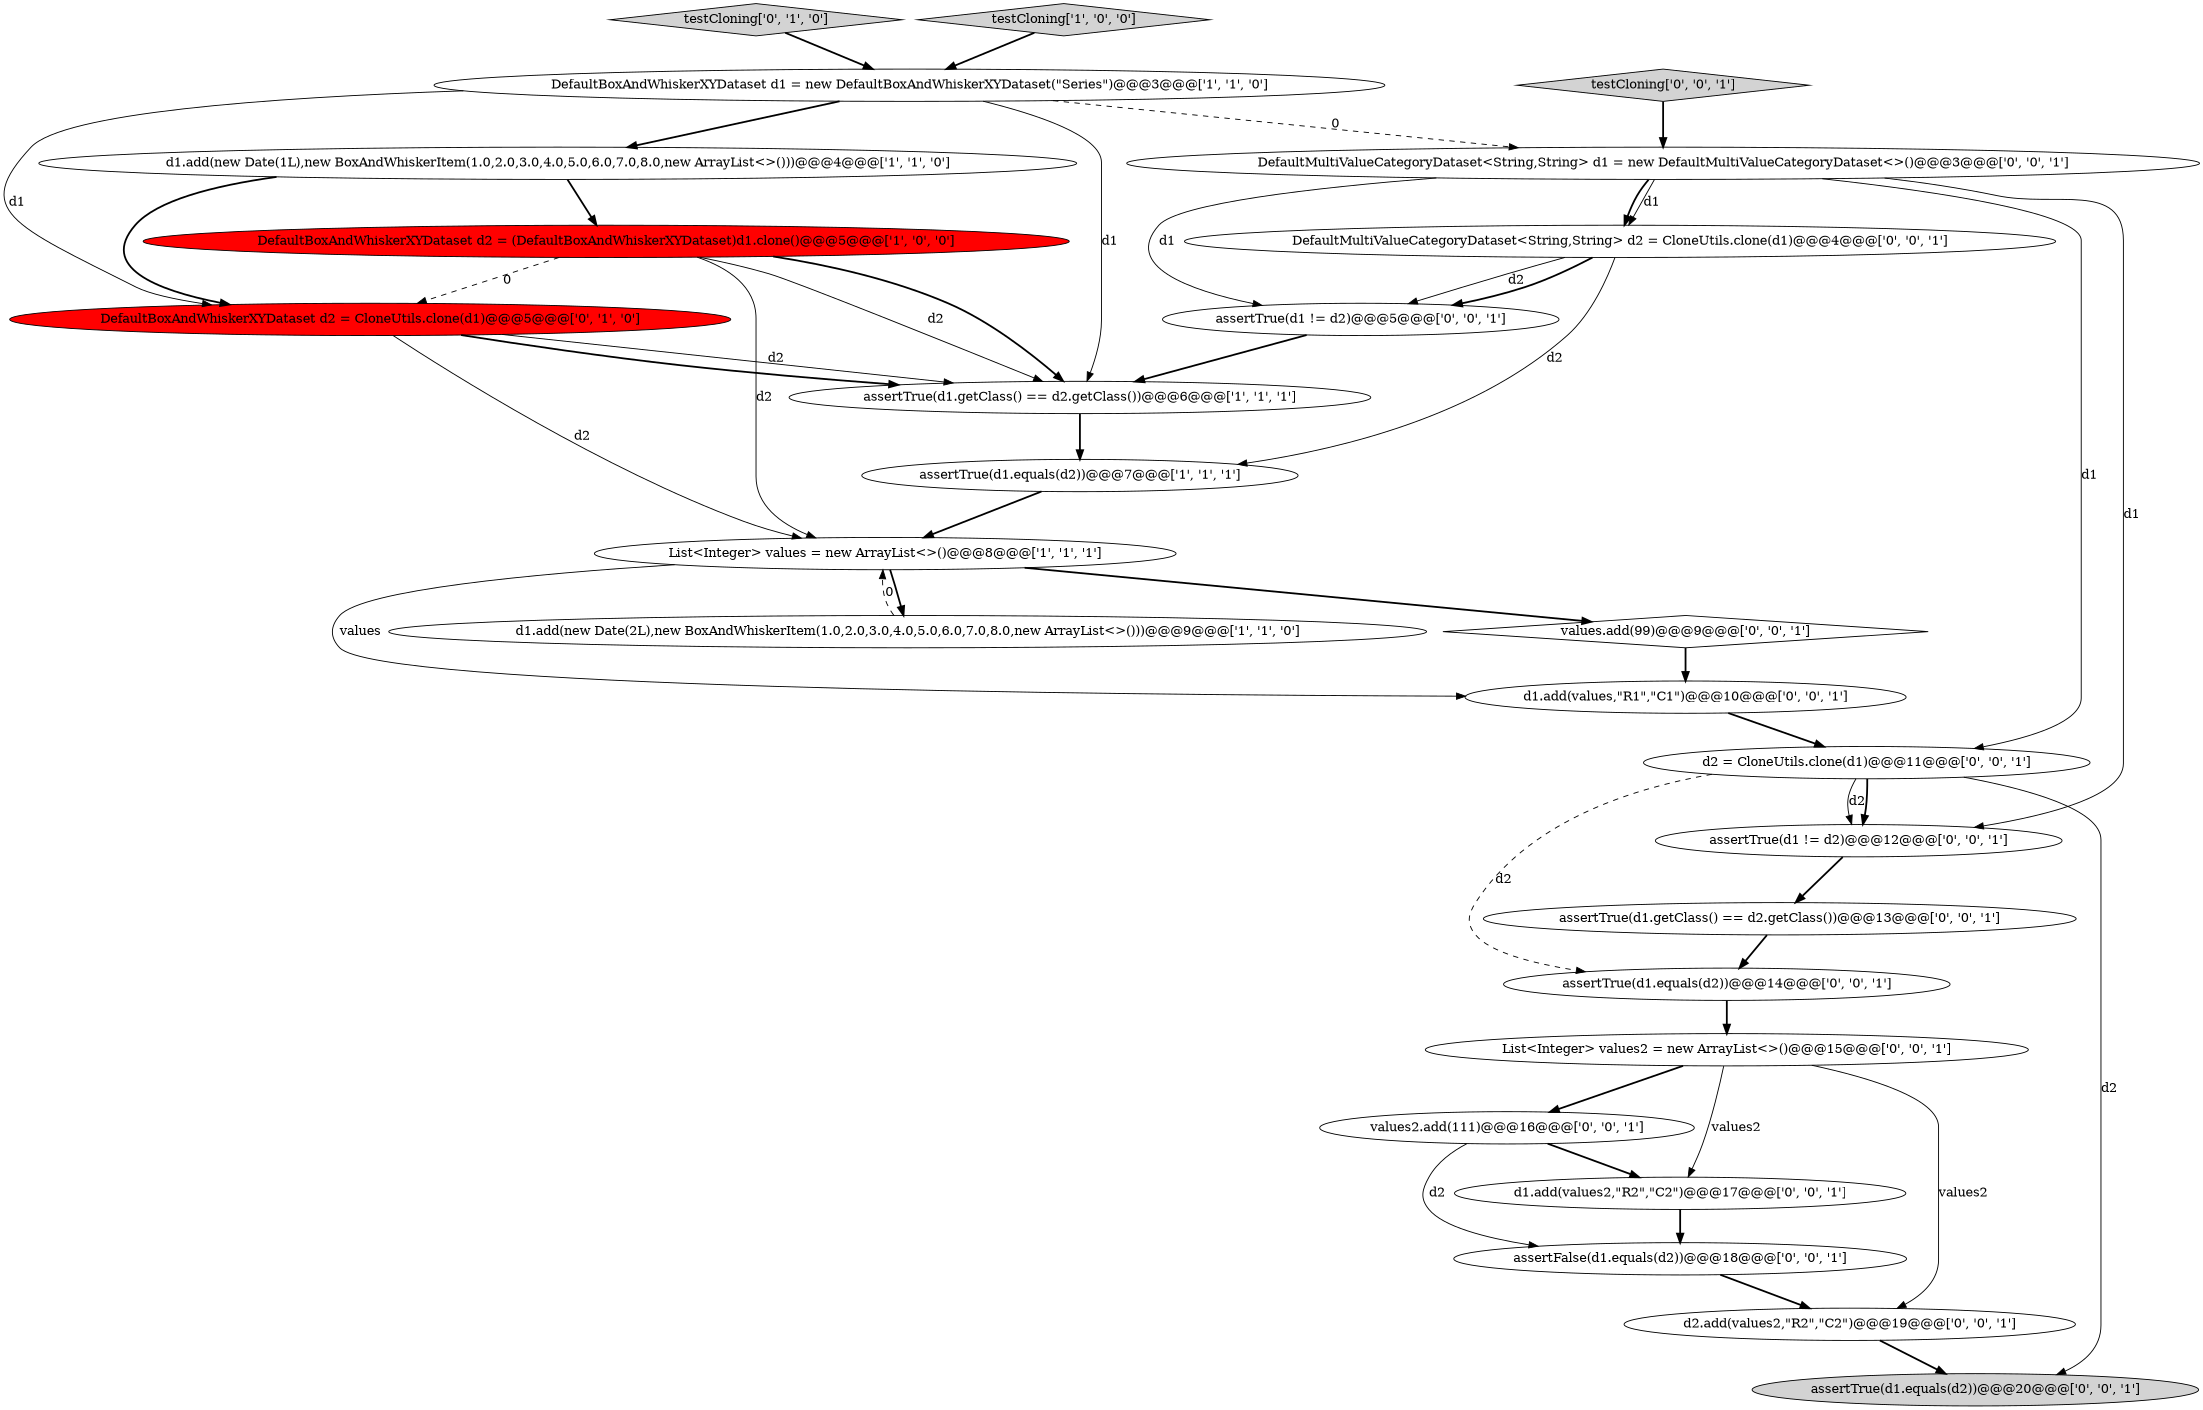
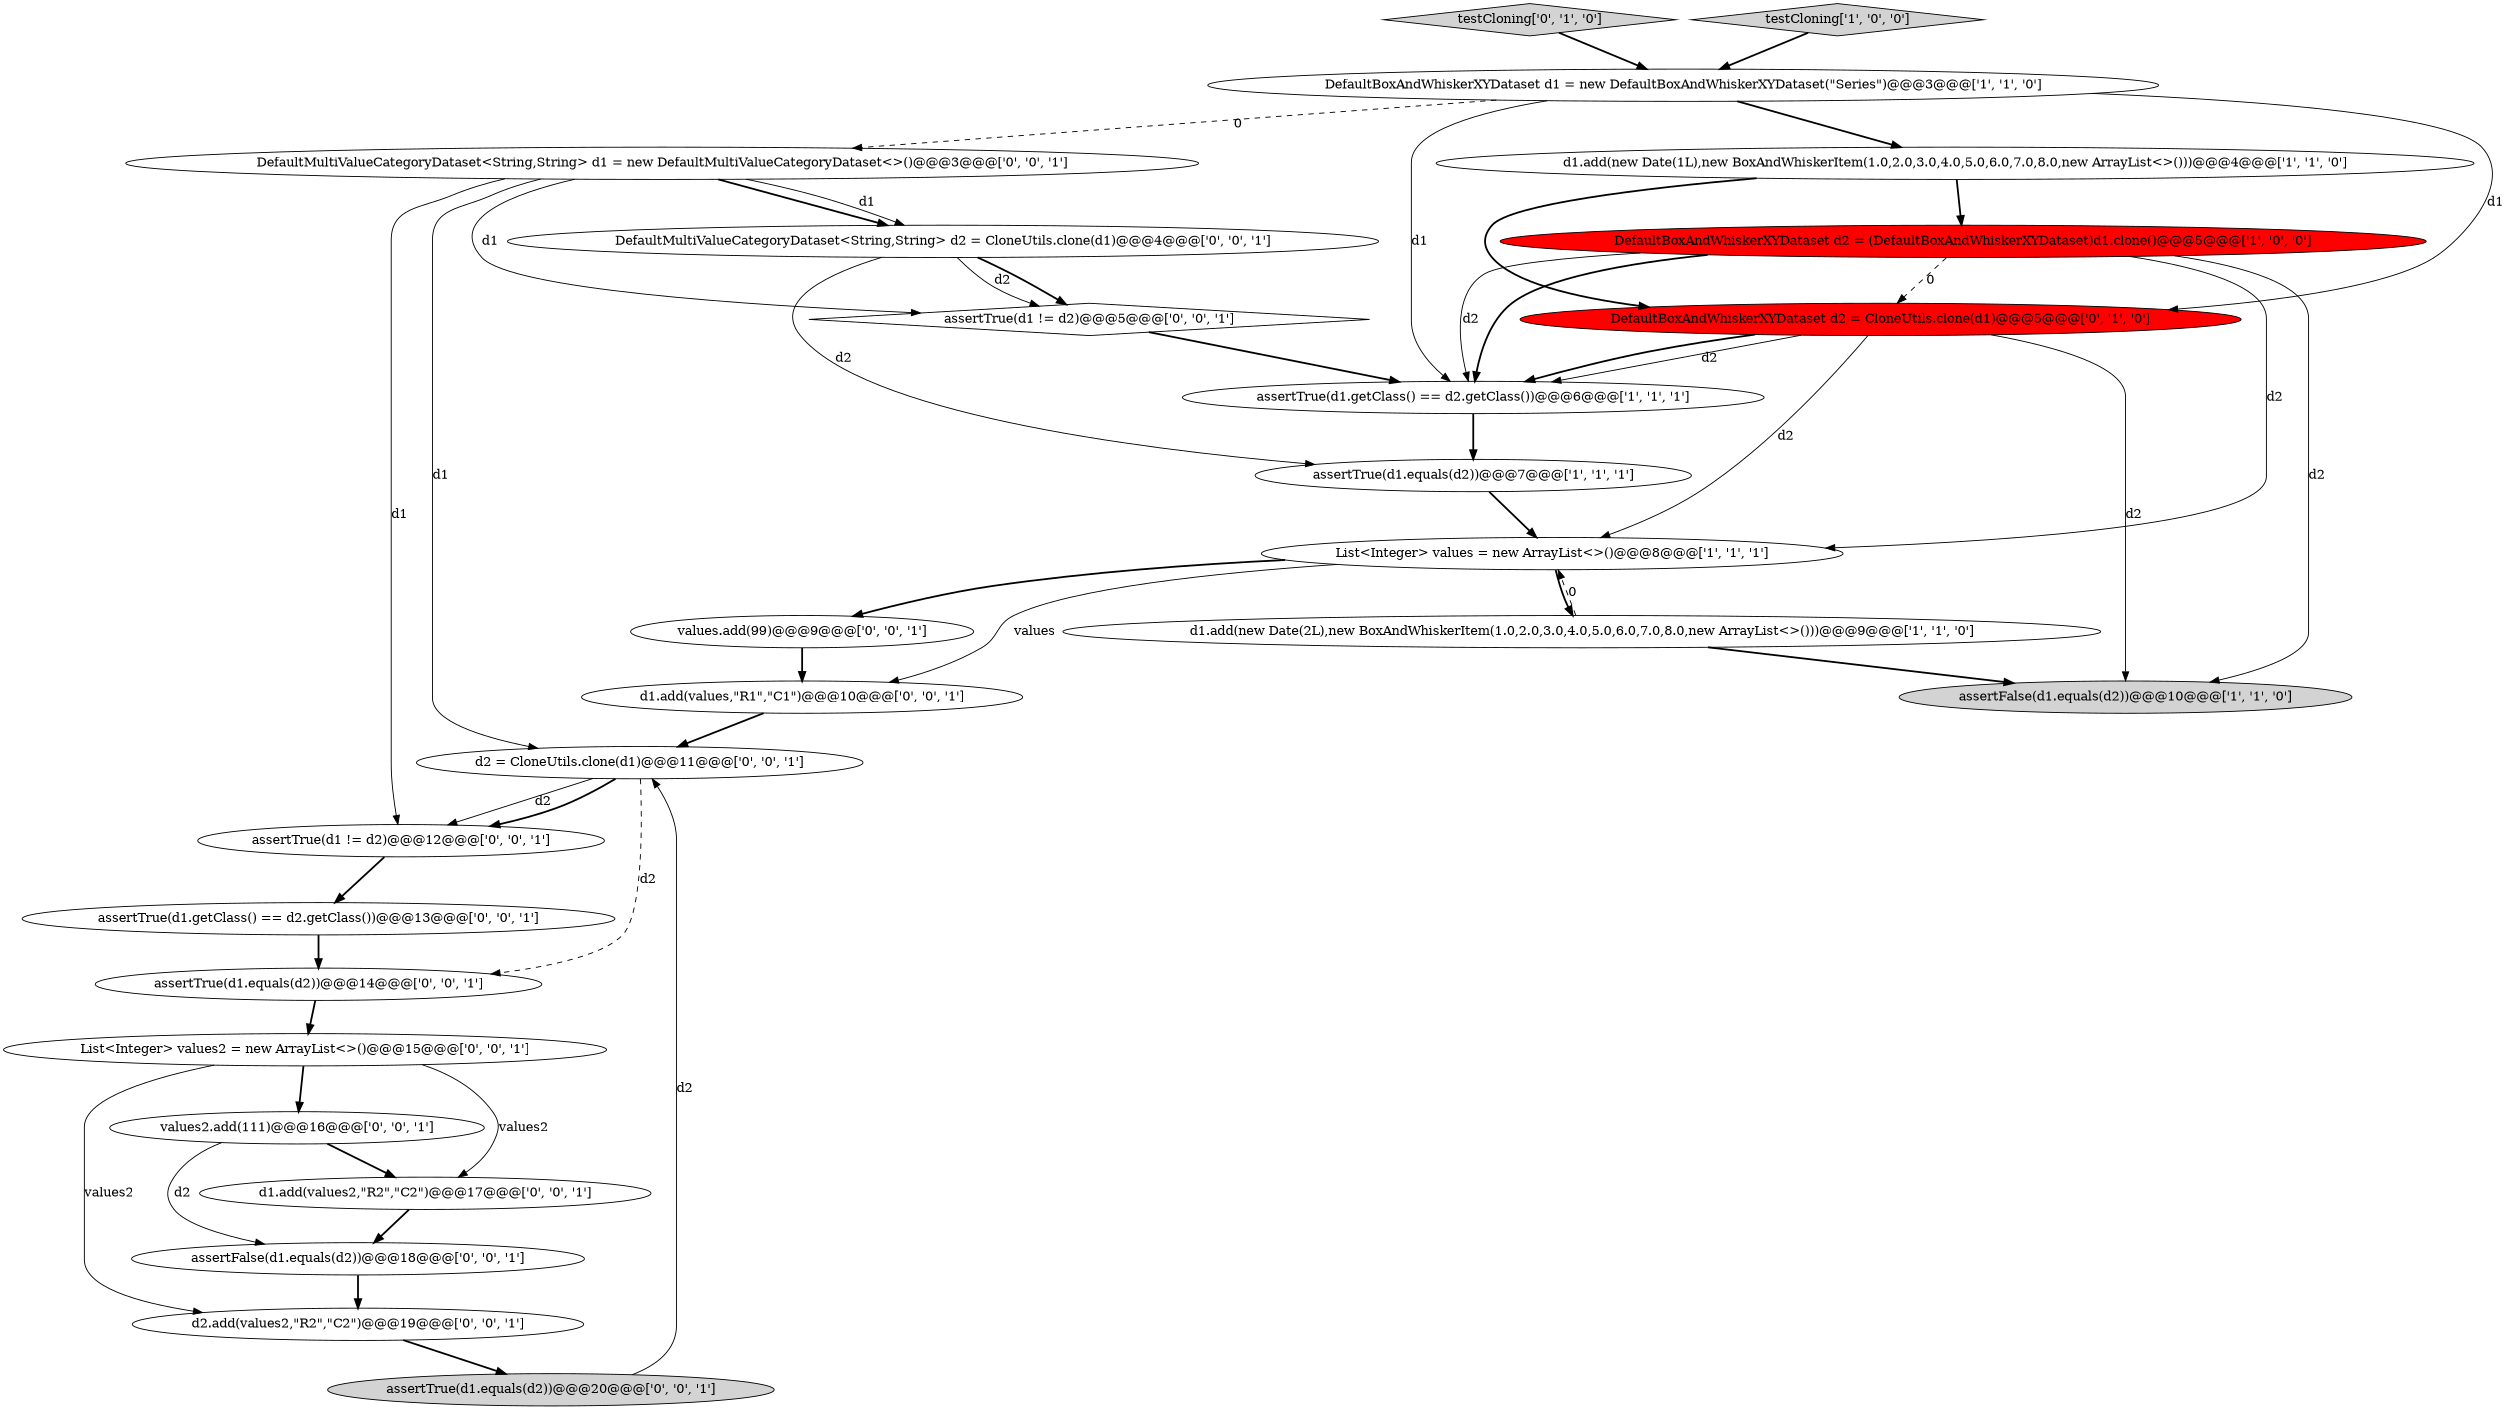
(1663, 85) -> none
(1361, 319) -> (1089, 319)
(1686, 632) -> (802, 632)
none -> (2126, 697)
(2101, 1035) -> (677, 1089)
